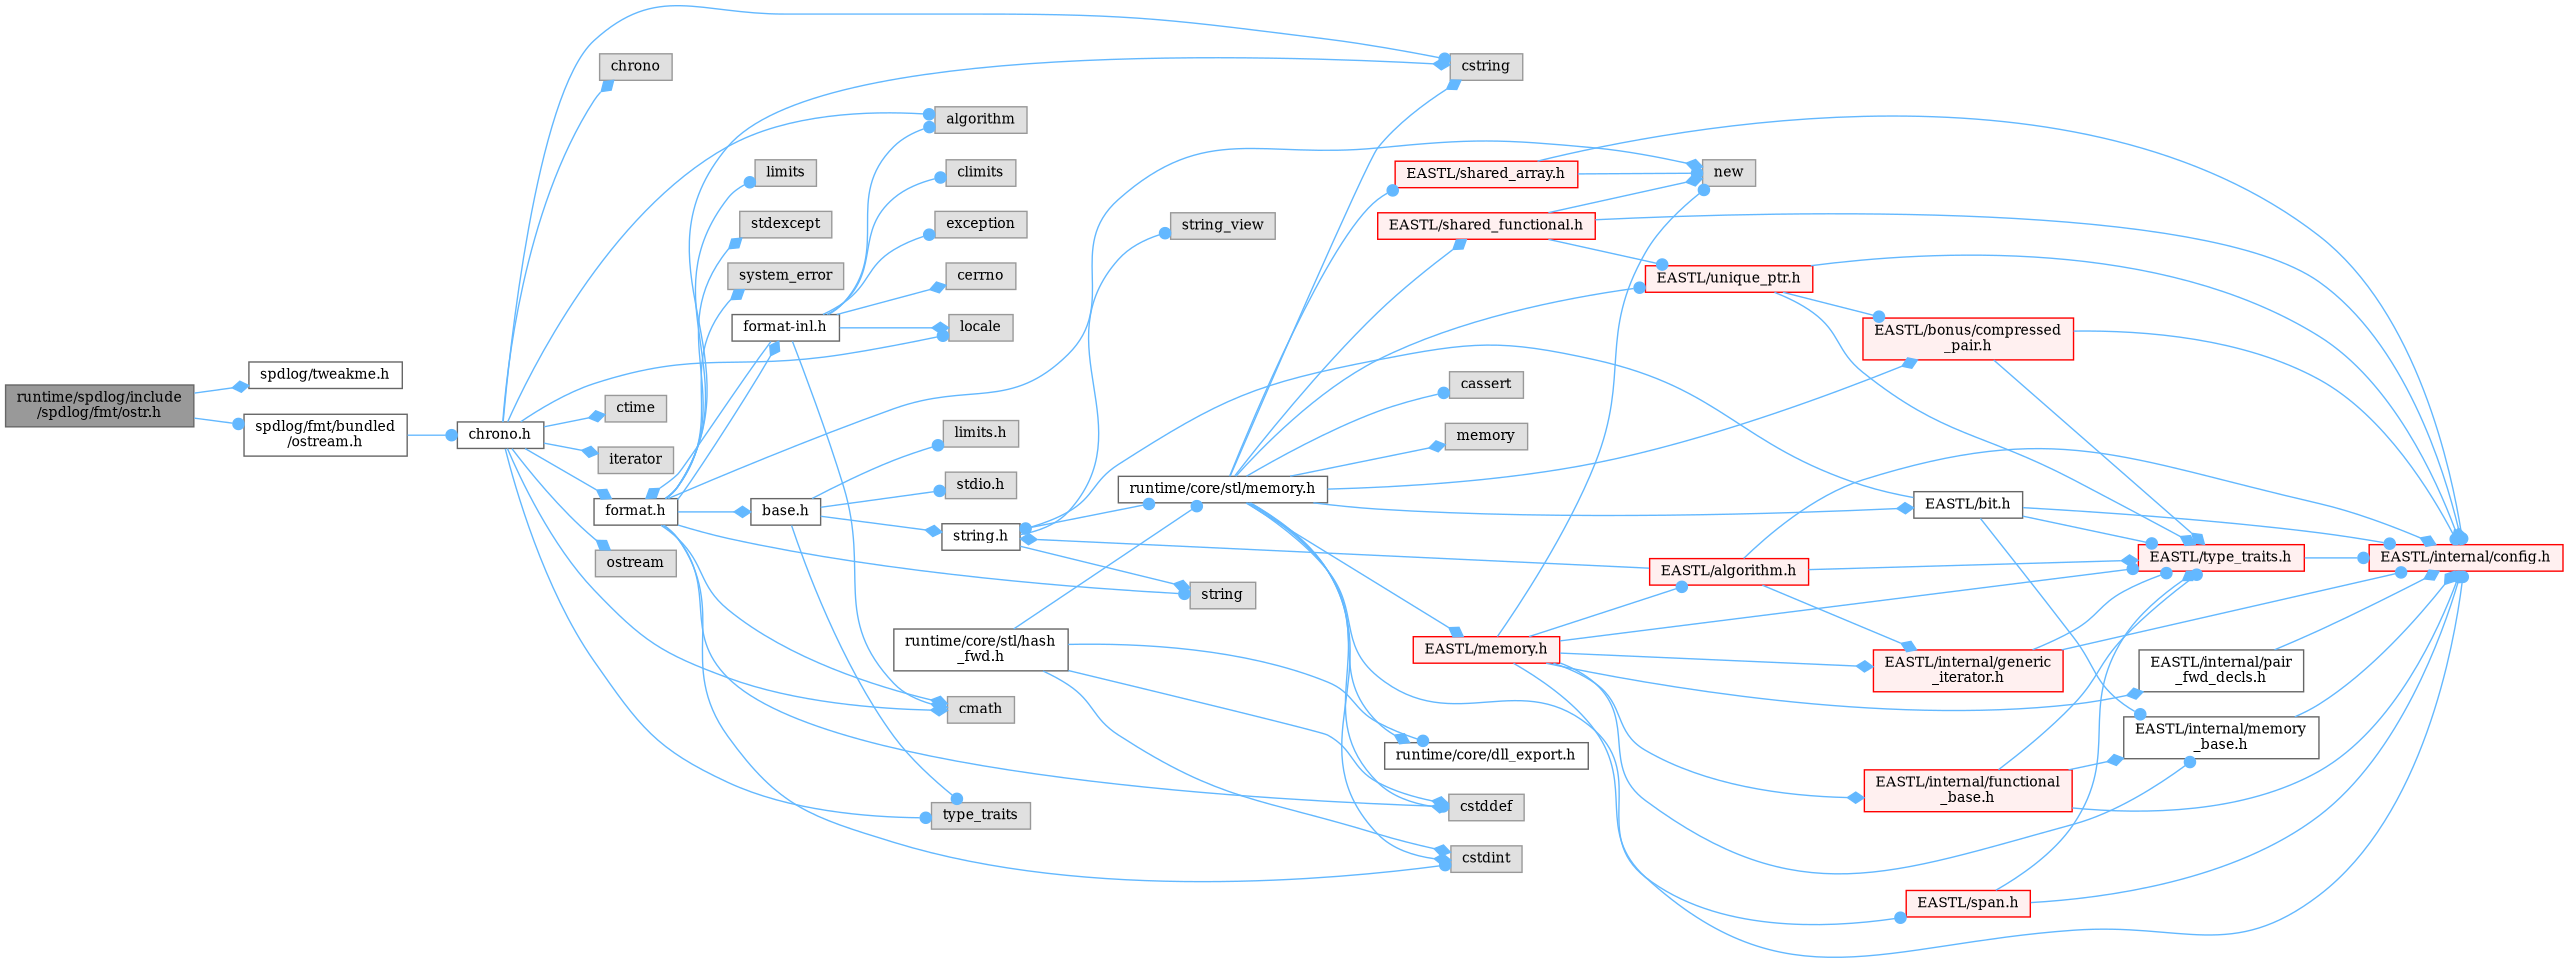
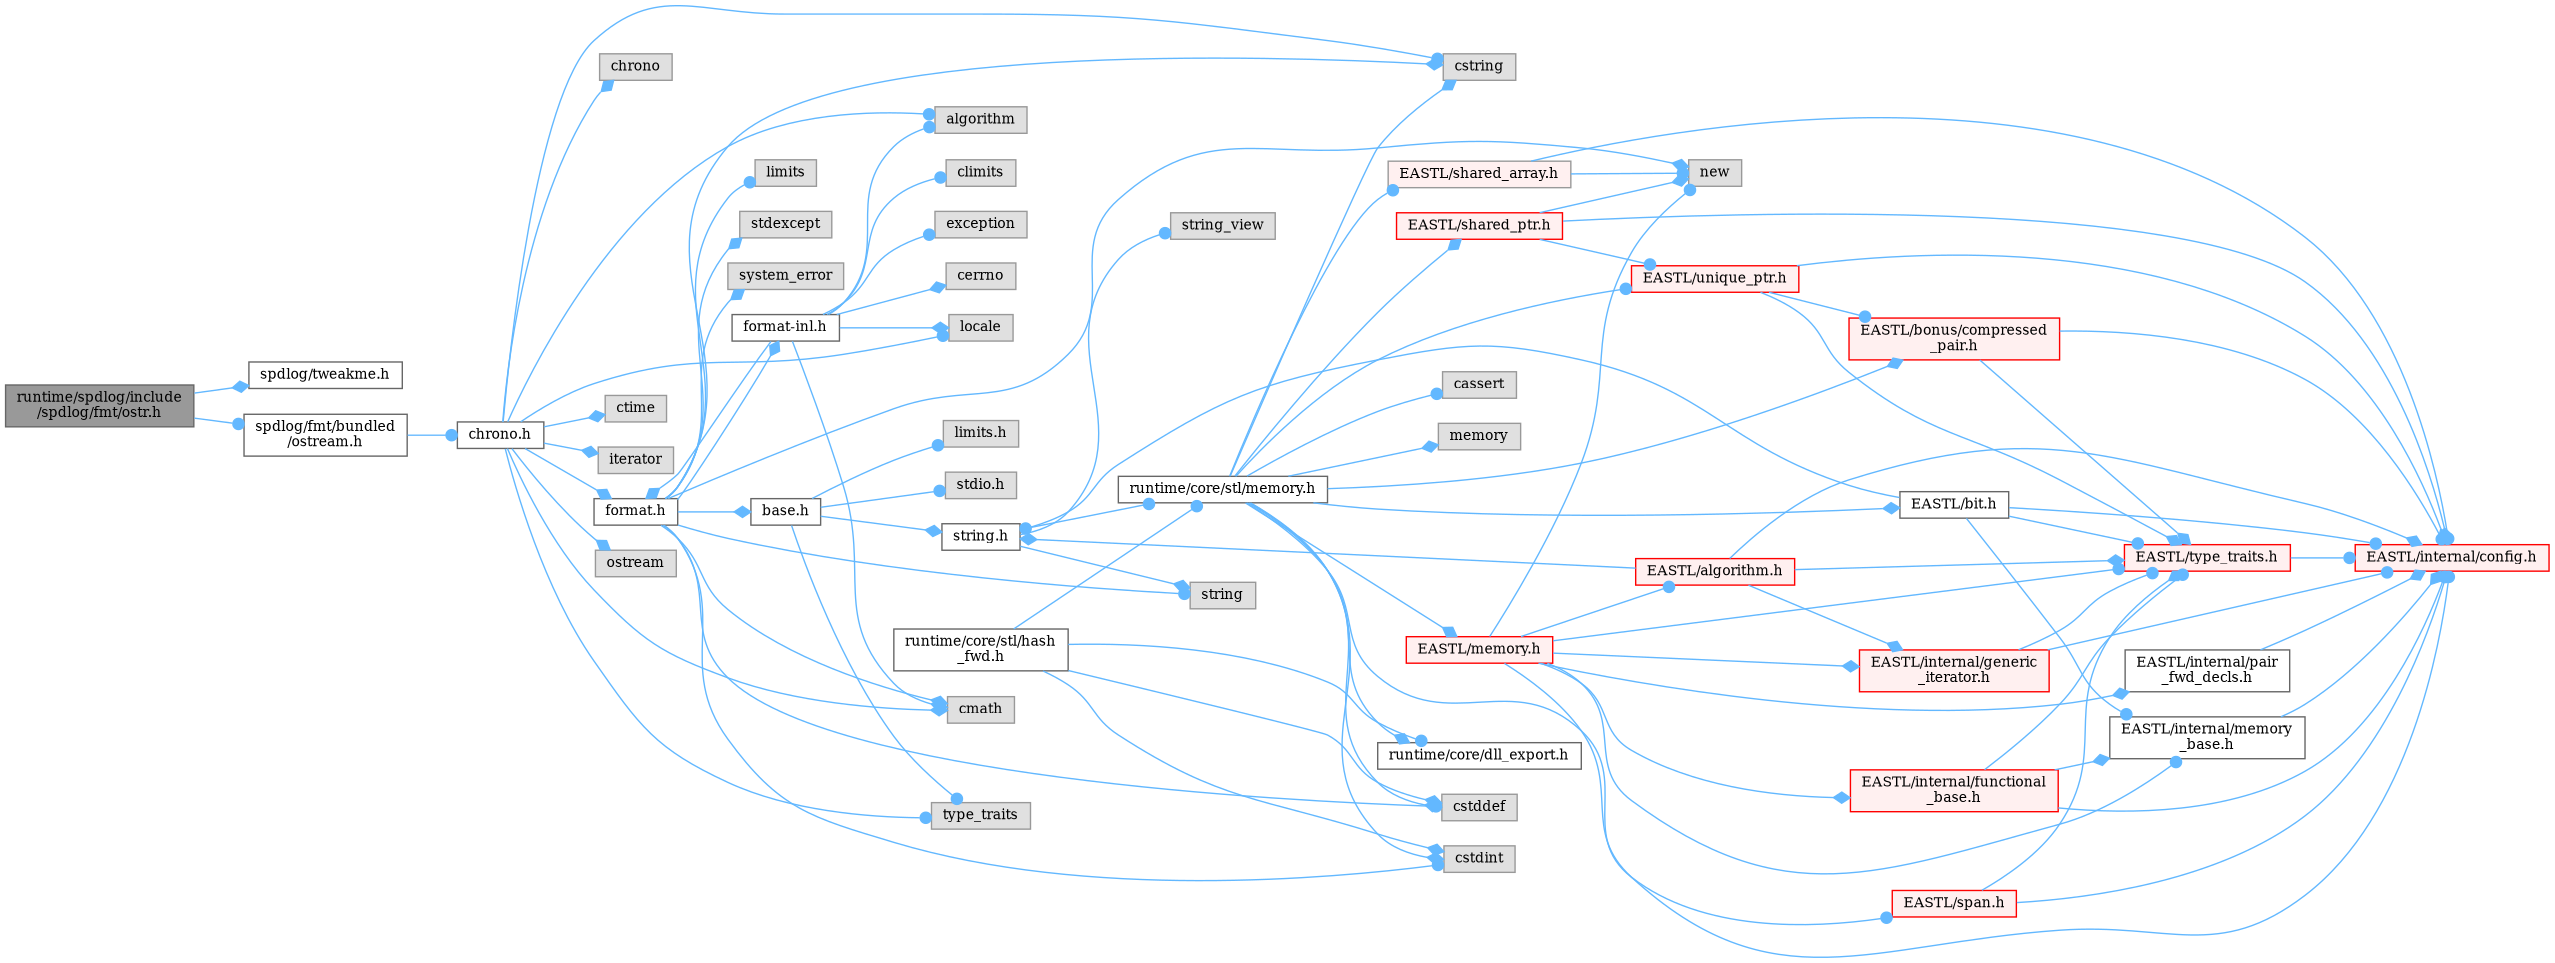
(1486, 174) -> (1480, 174)
(1486, 226) -> (1480, 226)
